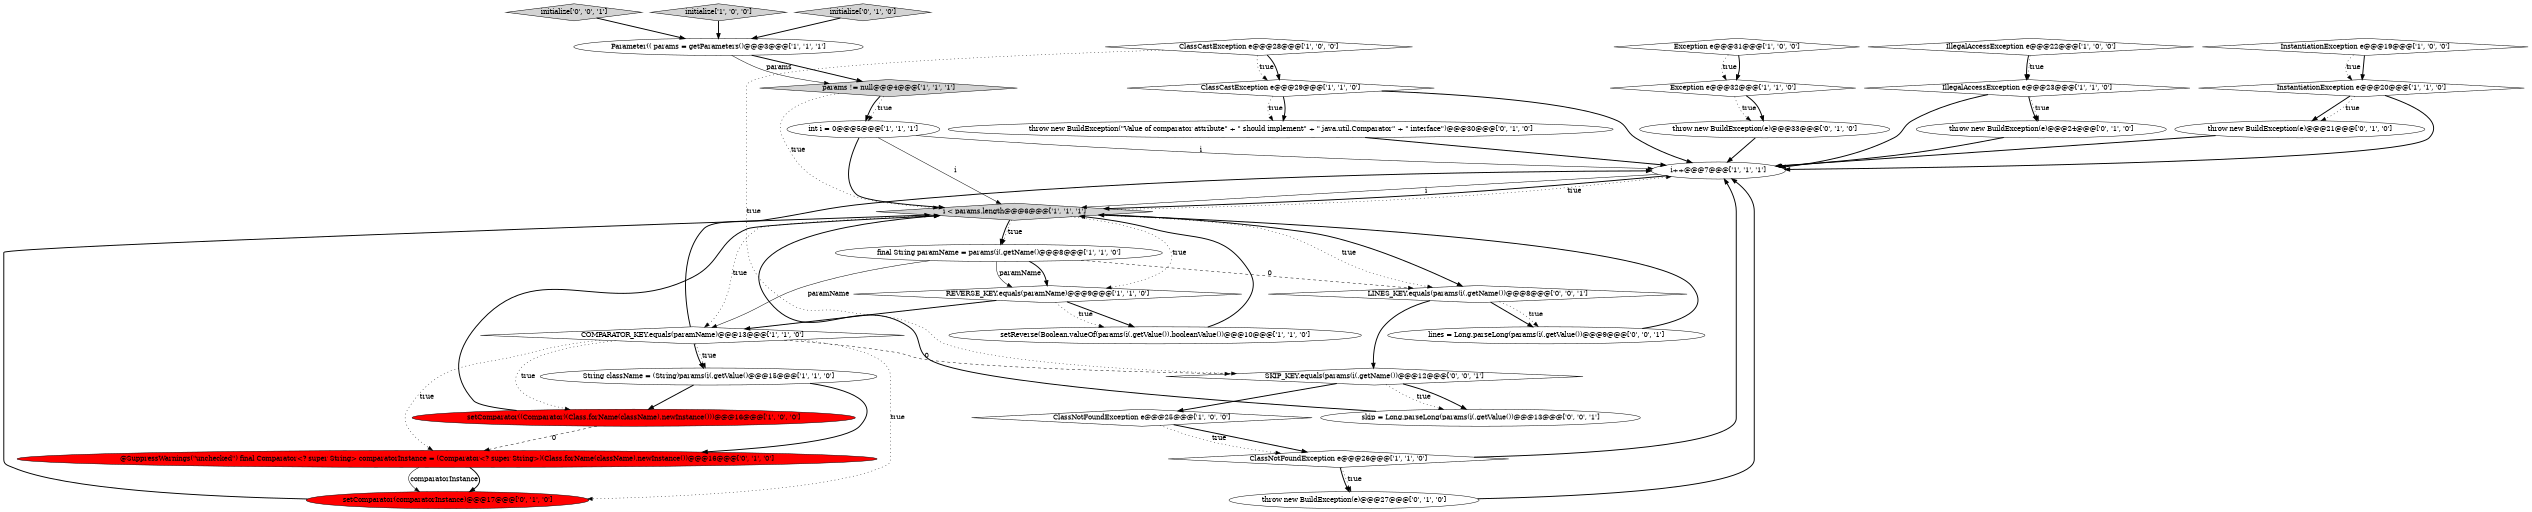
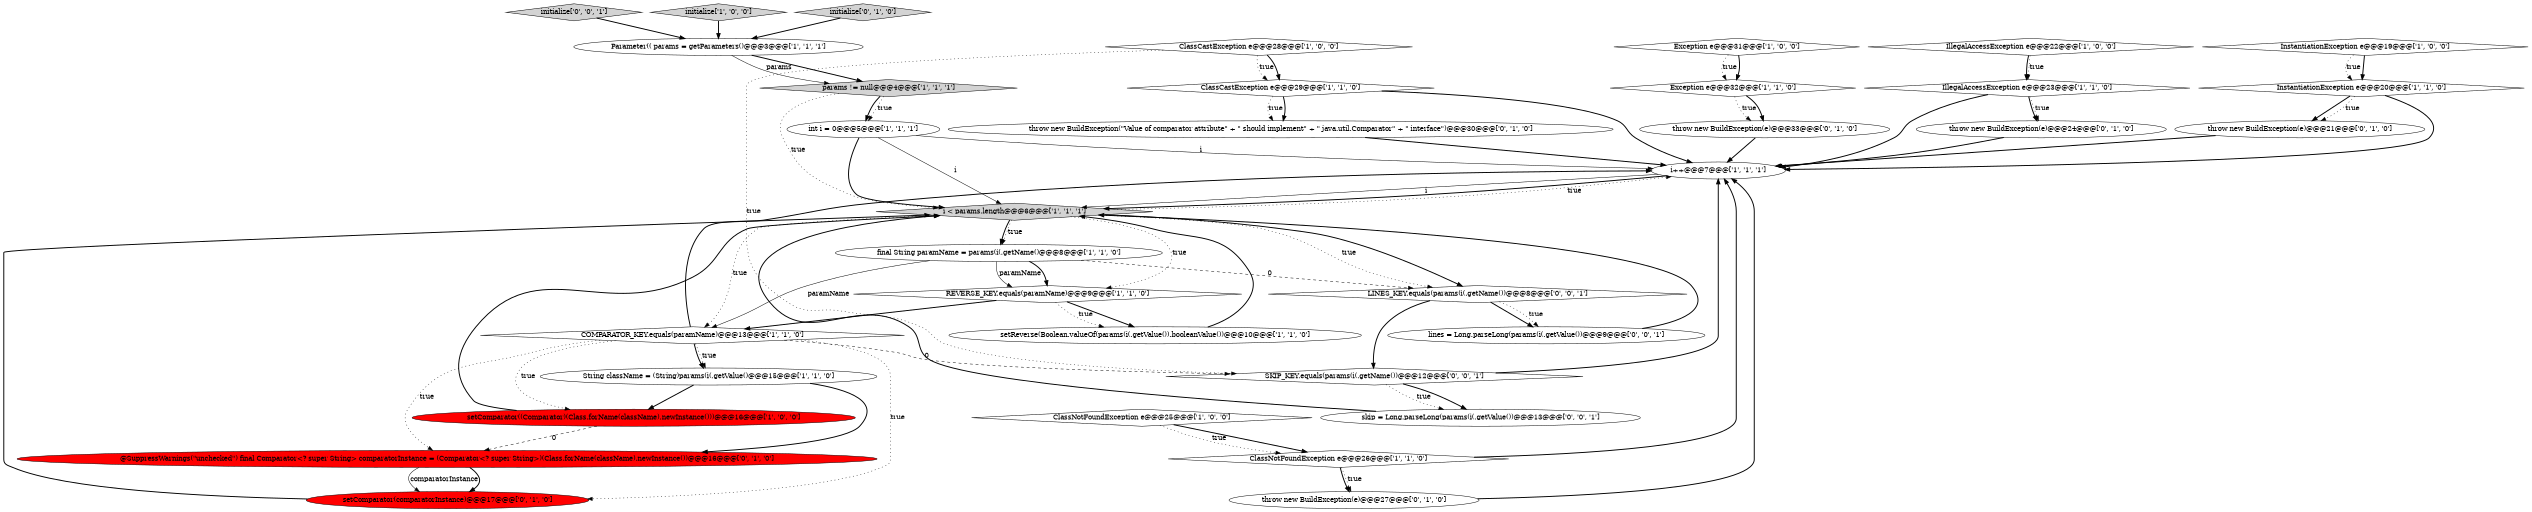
(1260, 397) -> (1685, 354)
